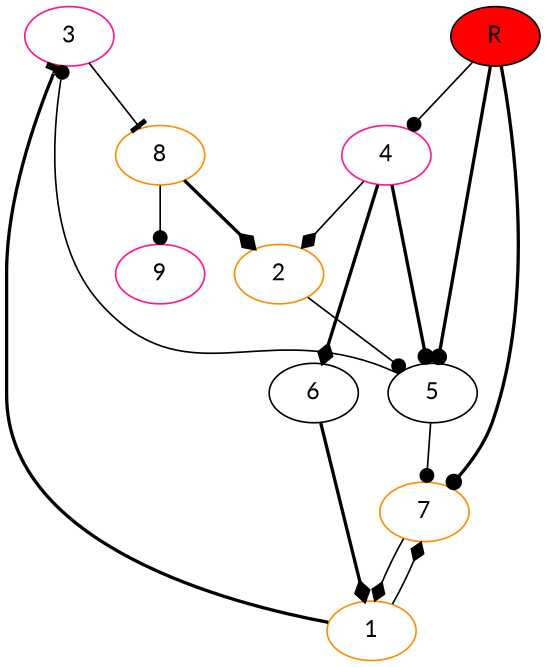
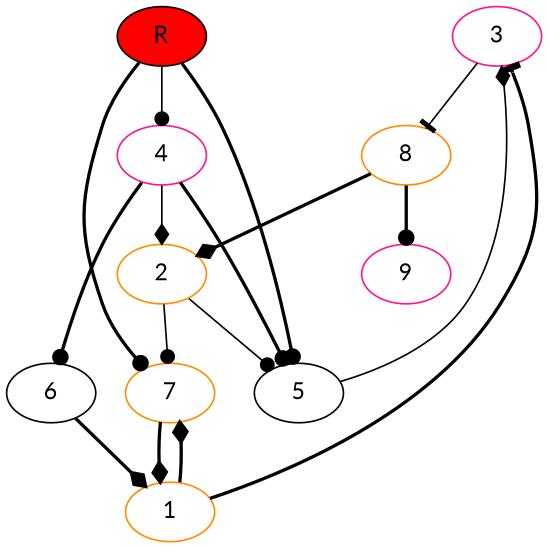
(160, 208) -> (406, 208)
(353, 264) -> (100, 250)
(131, 331) -> (483, 271)
(429, 446) -> (166, 327)
(392, 560) -> (159, 442)
(404, 583) -> (181, 462)
